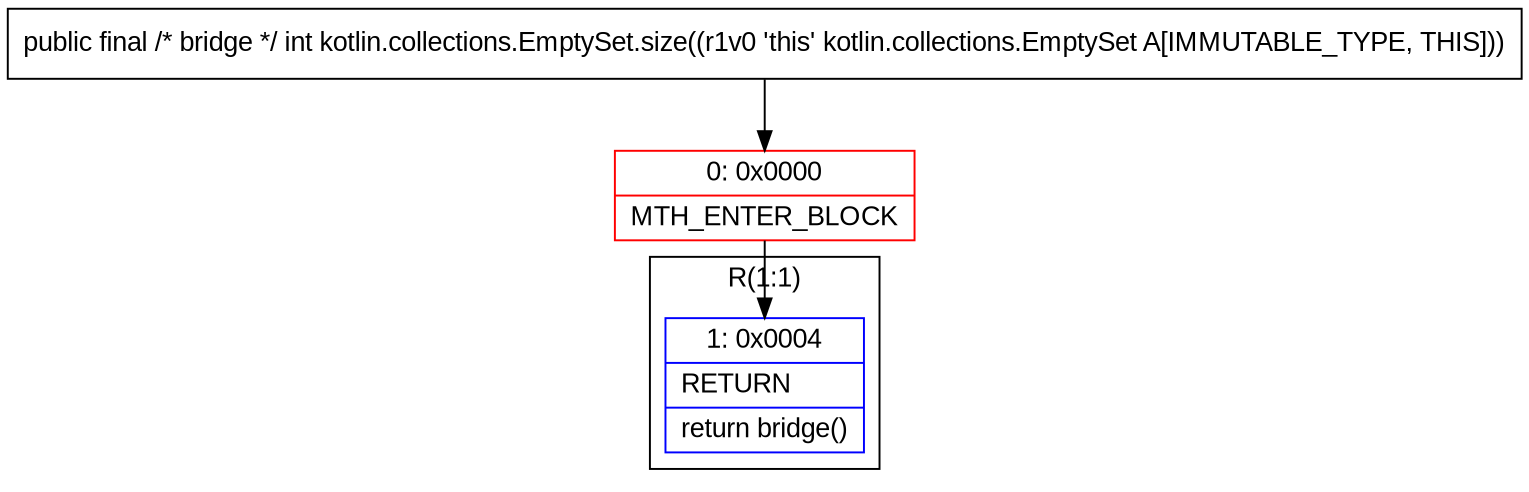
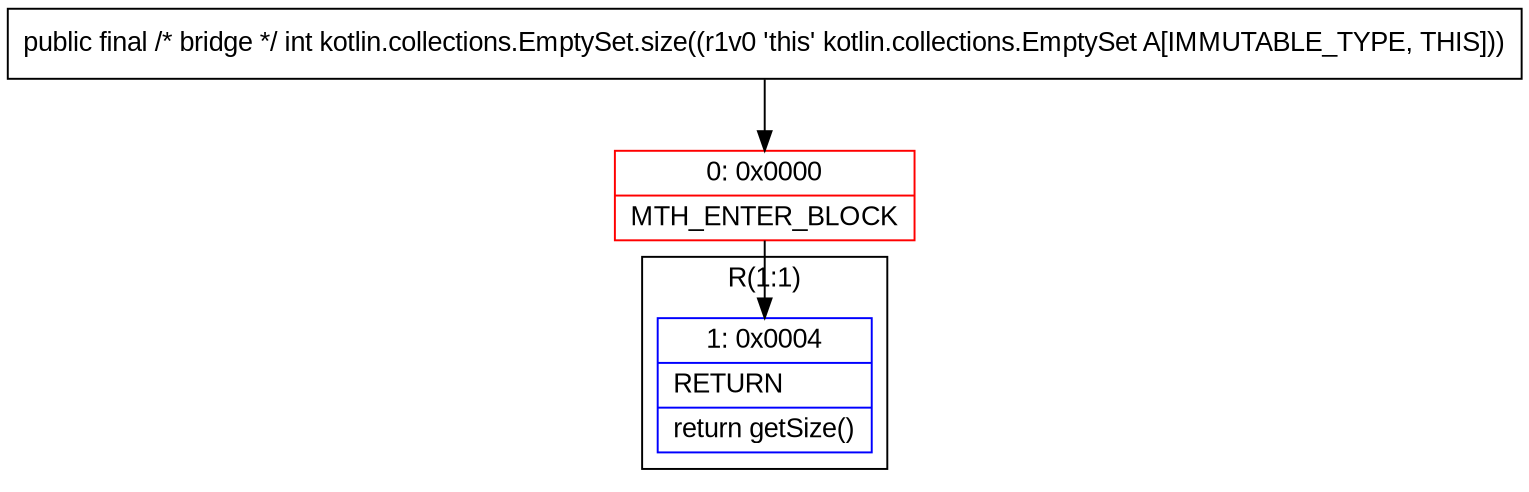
(765, 429) -> (765, 429)
